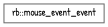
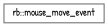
(54, 13) -> (54, 13)
